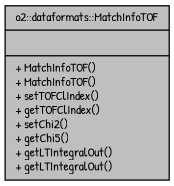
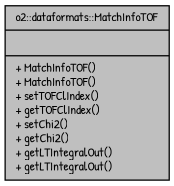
(43, 138) -> (43, 138)
